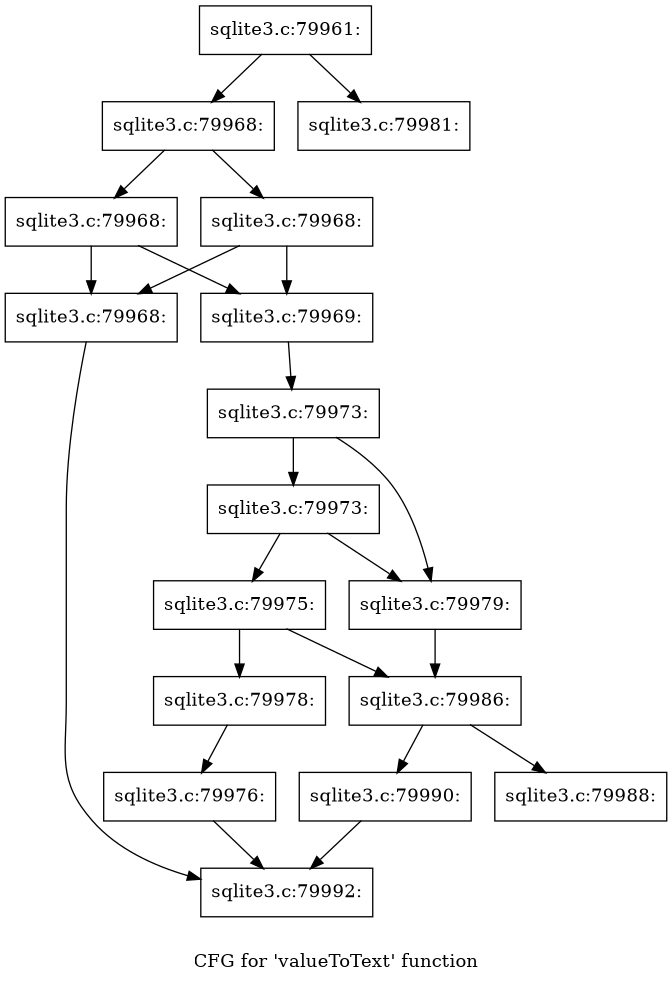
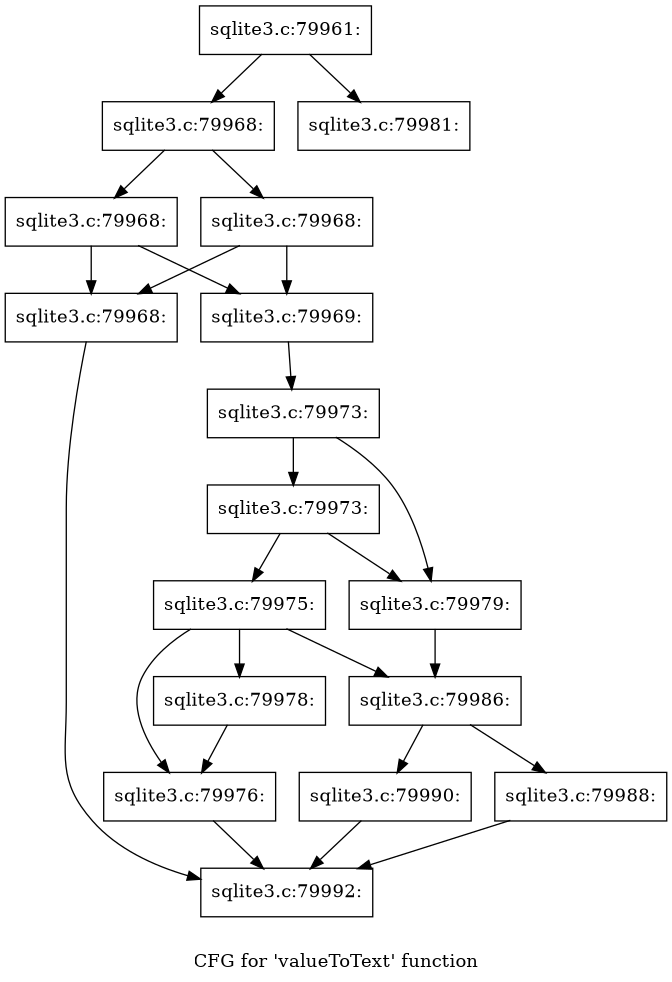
none -> (138, 687)
none -> (440, 842)
